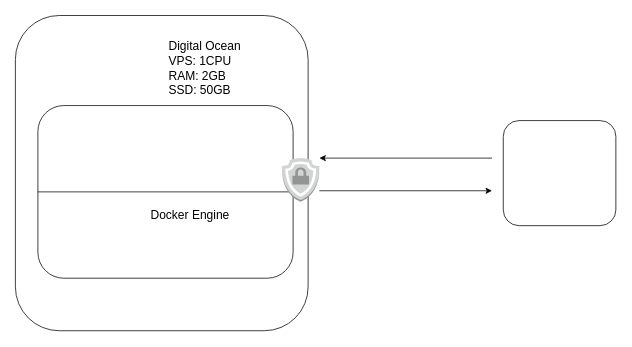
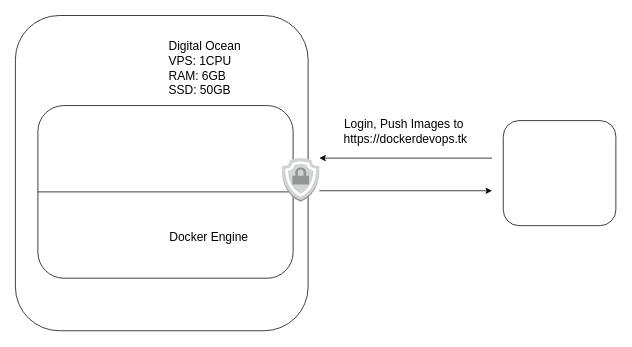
(205, 68) -> (205, 68)
none -> (405, 132)
(190, 214) -> (209, 237)
